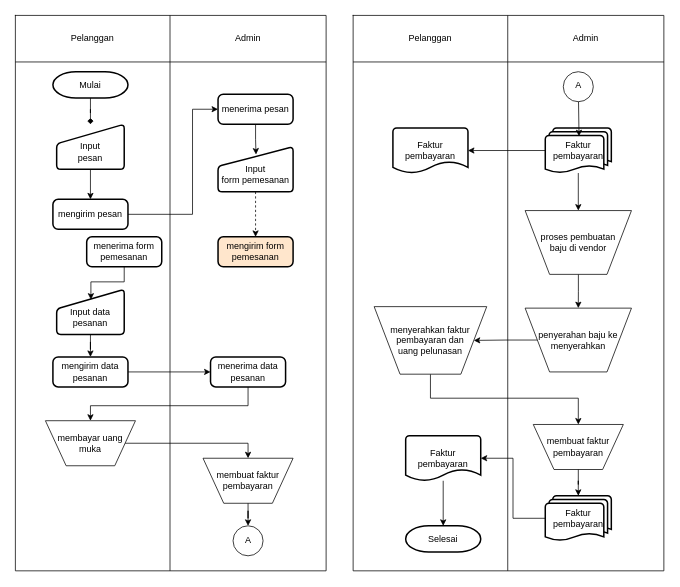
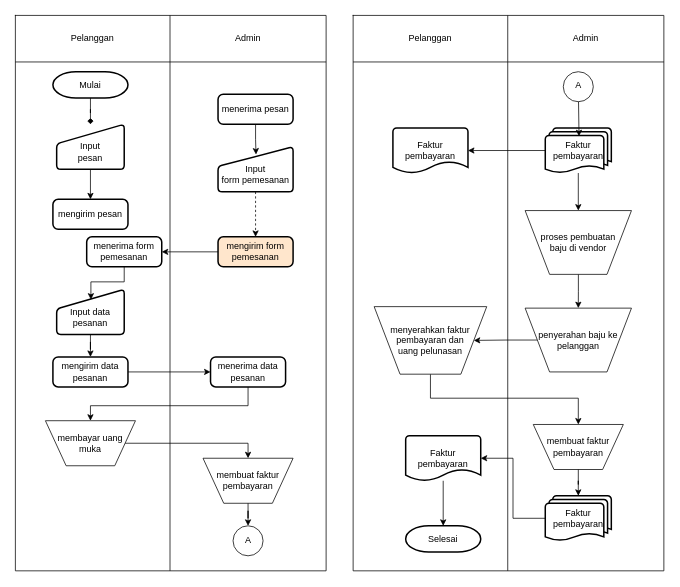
(192, 184) -> none
none -> (167, 252)
(578, 340) -> (578, 340)
